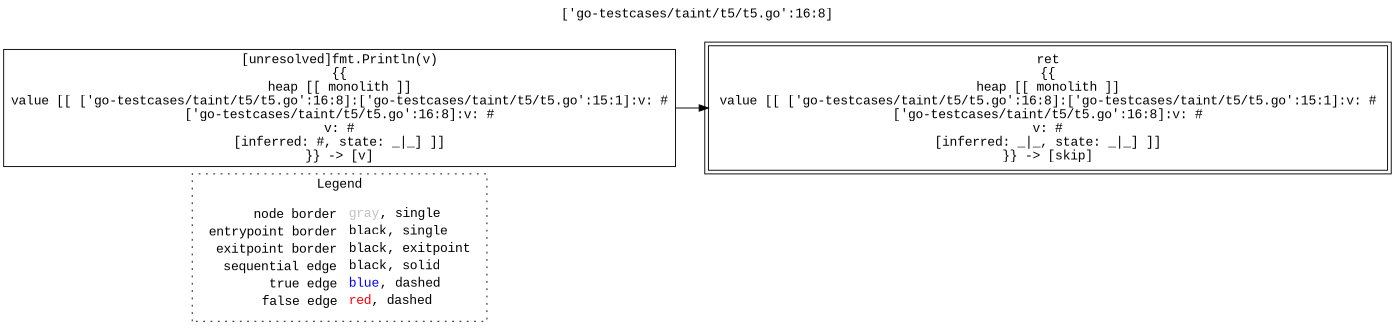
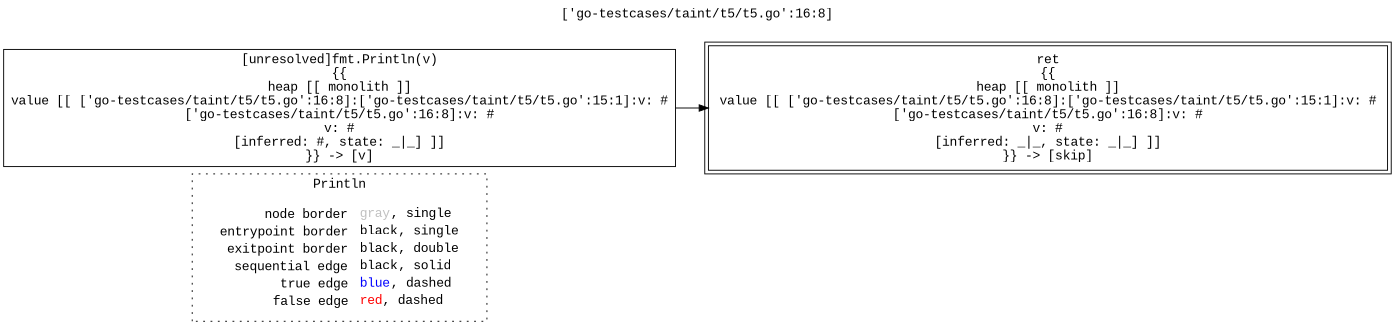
(340, 184) -> (340, 184)
(429, 248) -> (429, 248)
